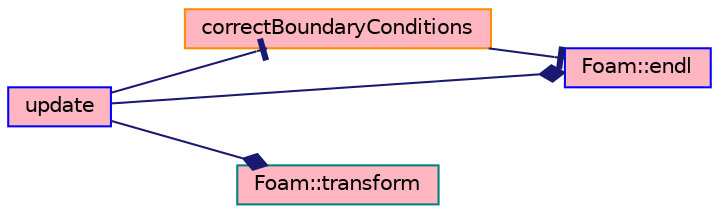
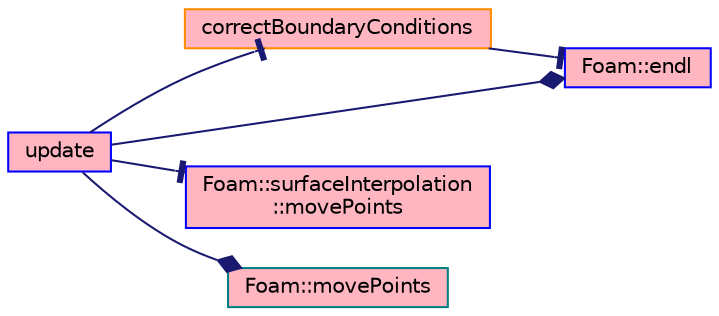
(338, 185) -> (338, 288)
none -> (338, 197)
